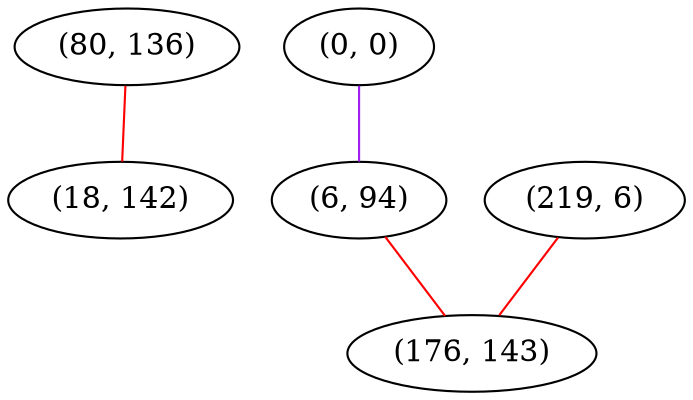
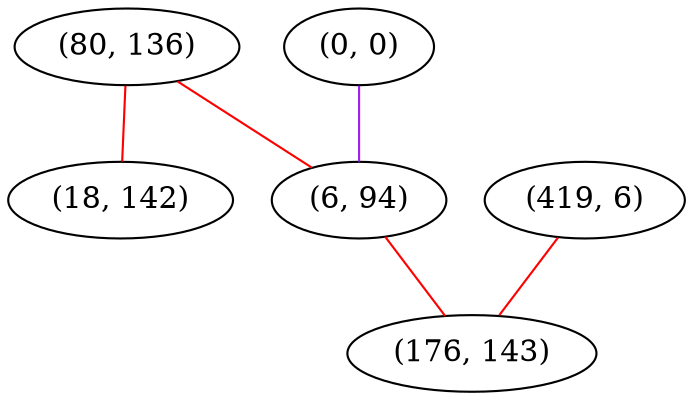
none -> (245, 125)
(585, 200) -> (585, 200)
